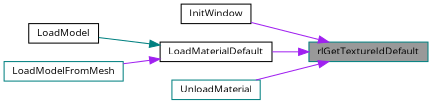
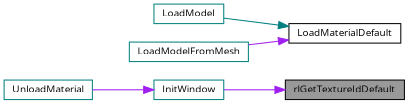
(216, 14) -> (189, 90)
(64, 33) -> (189, 14)
(285, 52) -> none
(368, 52) -> (345, 90)
(287, 72) -> (118, 90)
